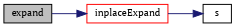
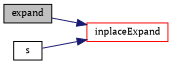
(180, 14) -> (60, 45)
